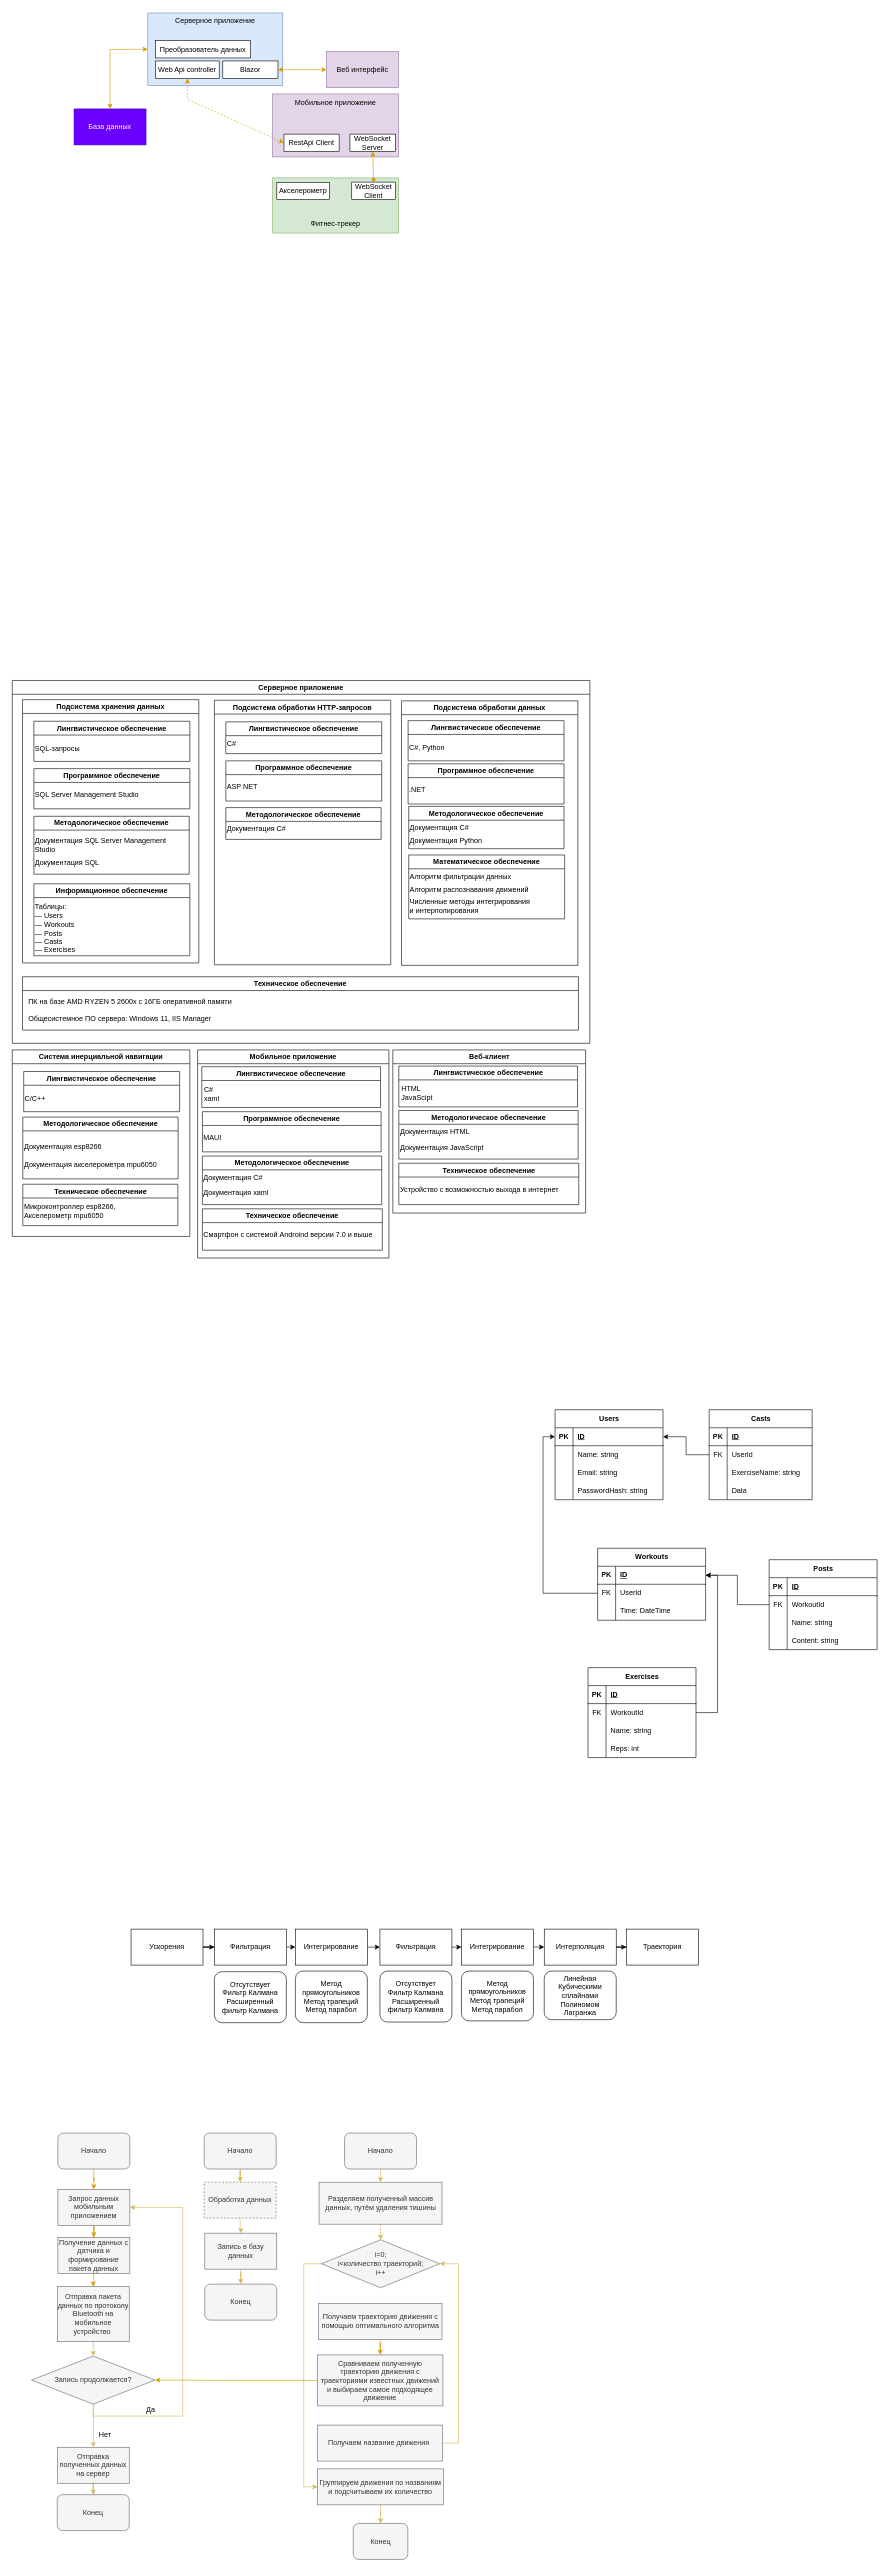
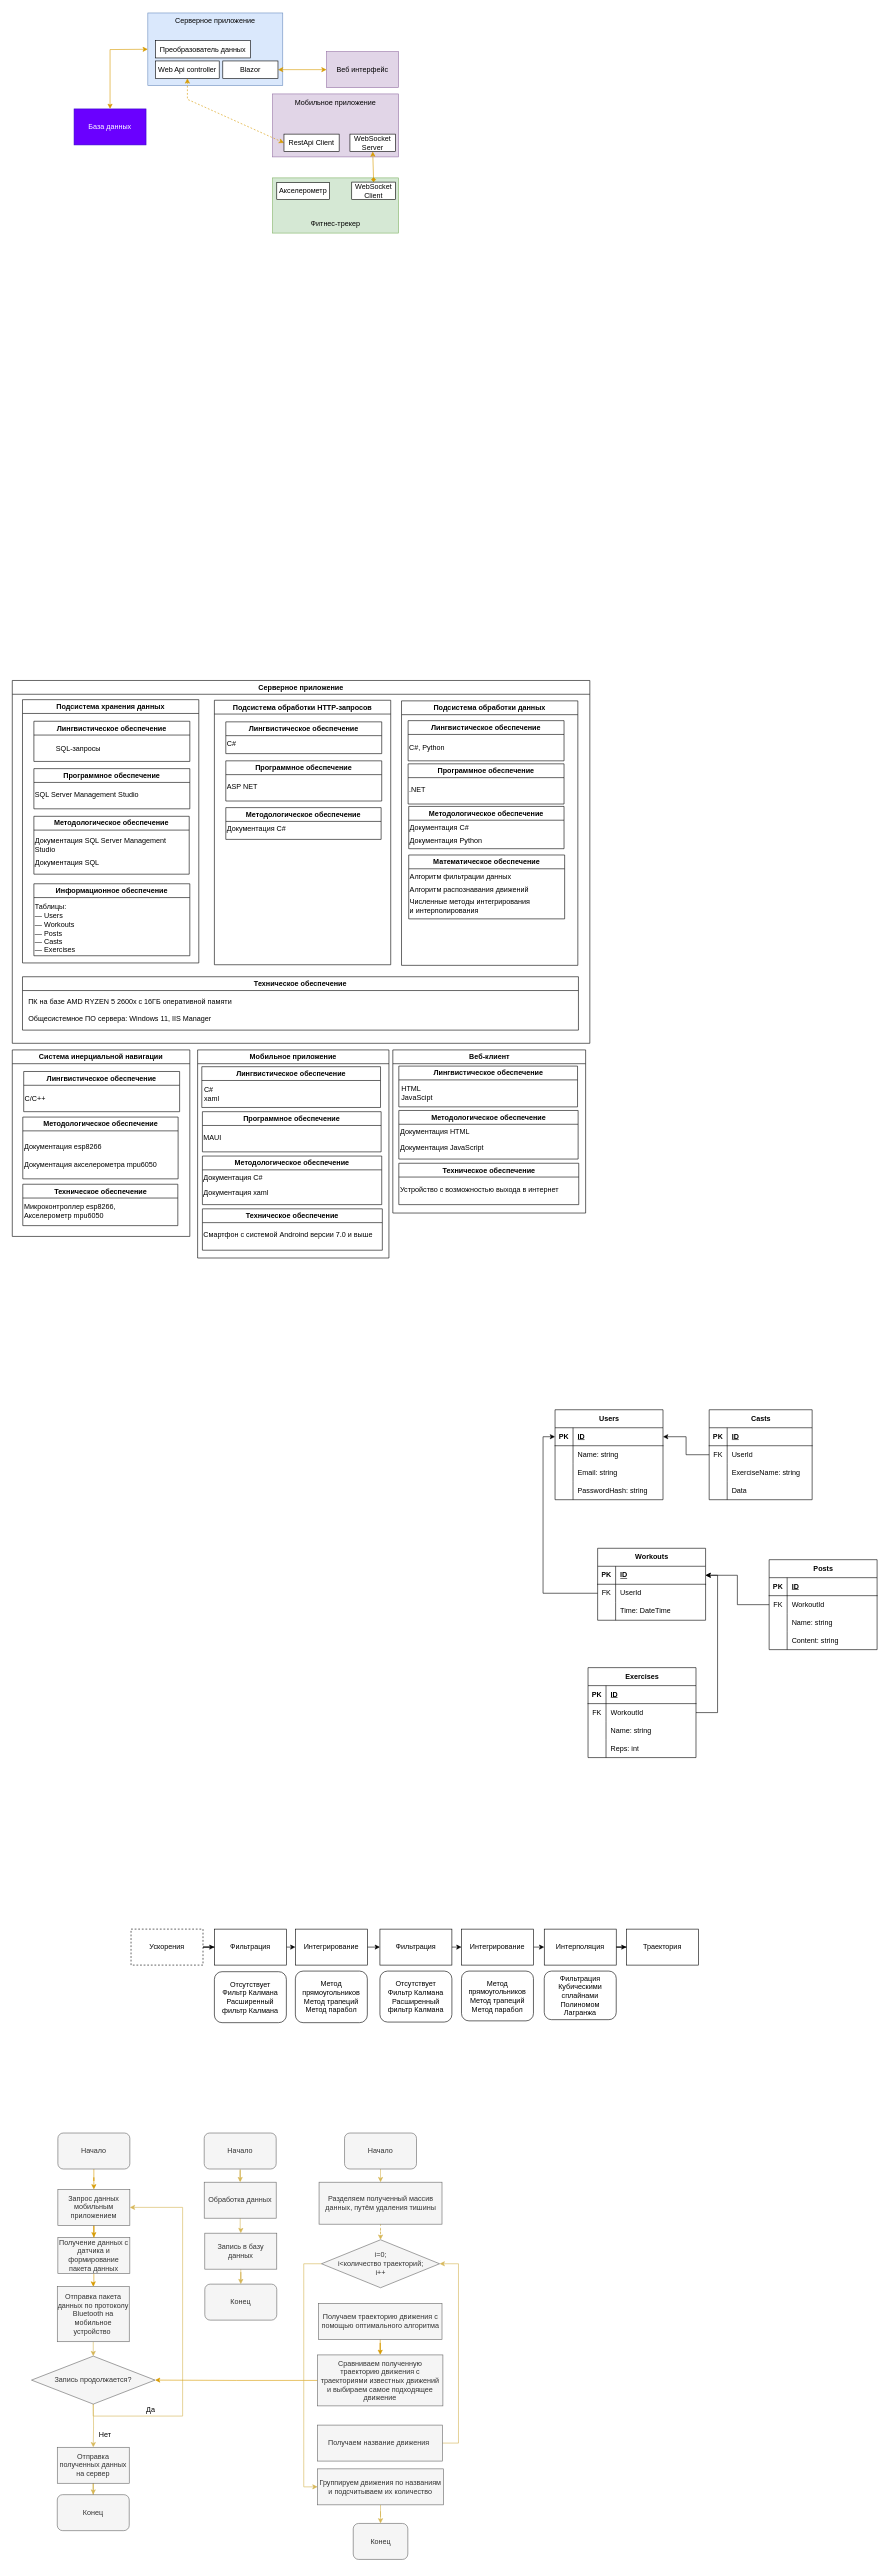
(62, 749) -> (83, 749)
(167, 1947) -> (167, 1947)
(581, 1996) -> (581, 1996)
(240, 2201) -> (240, 2201)
